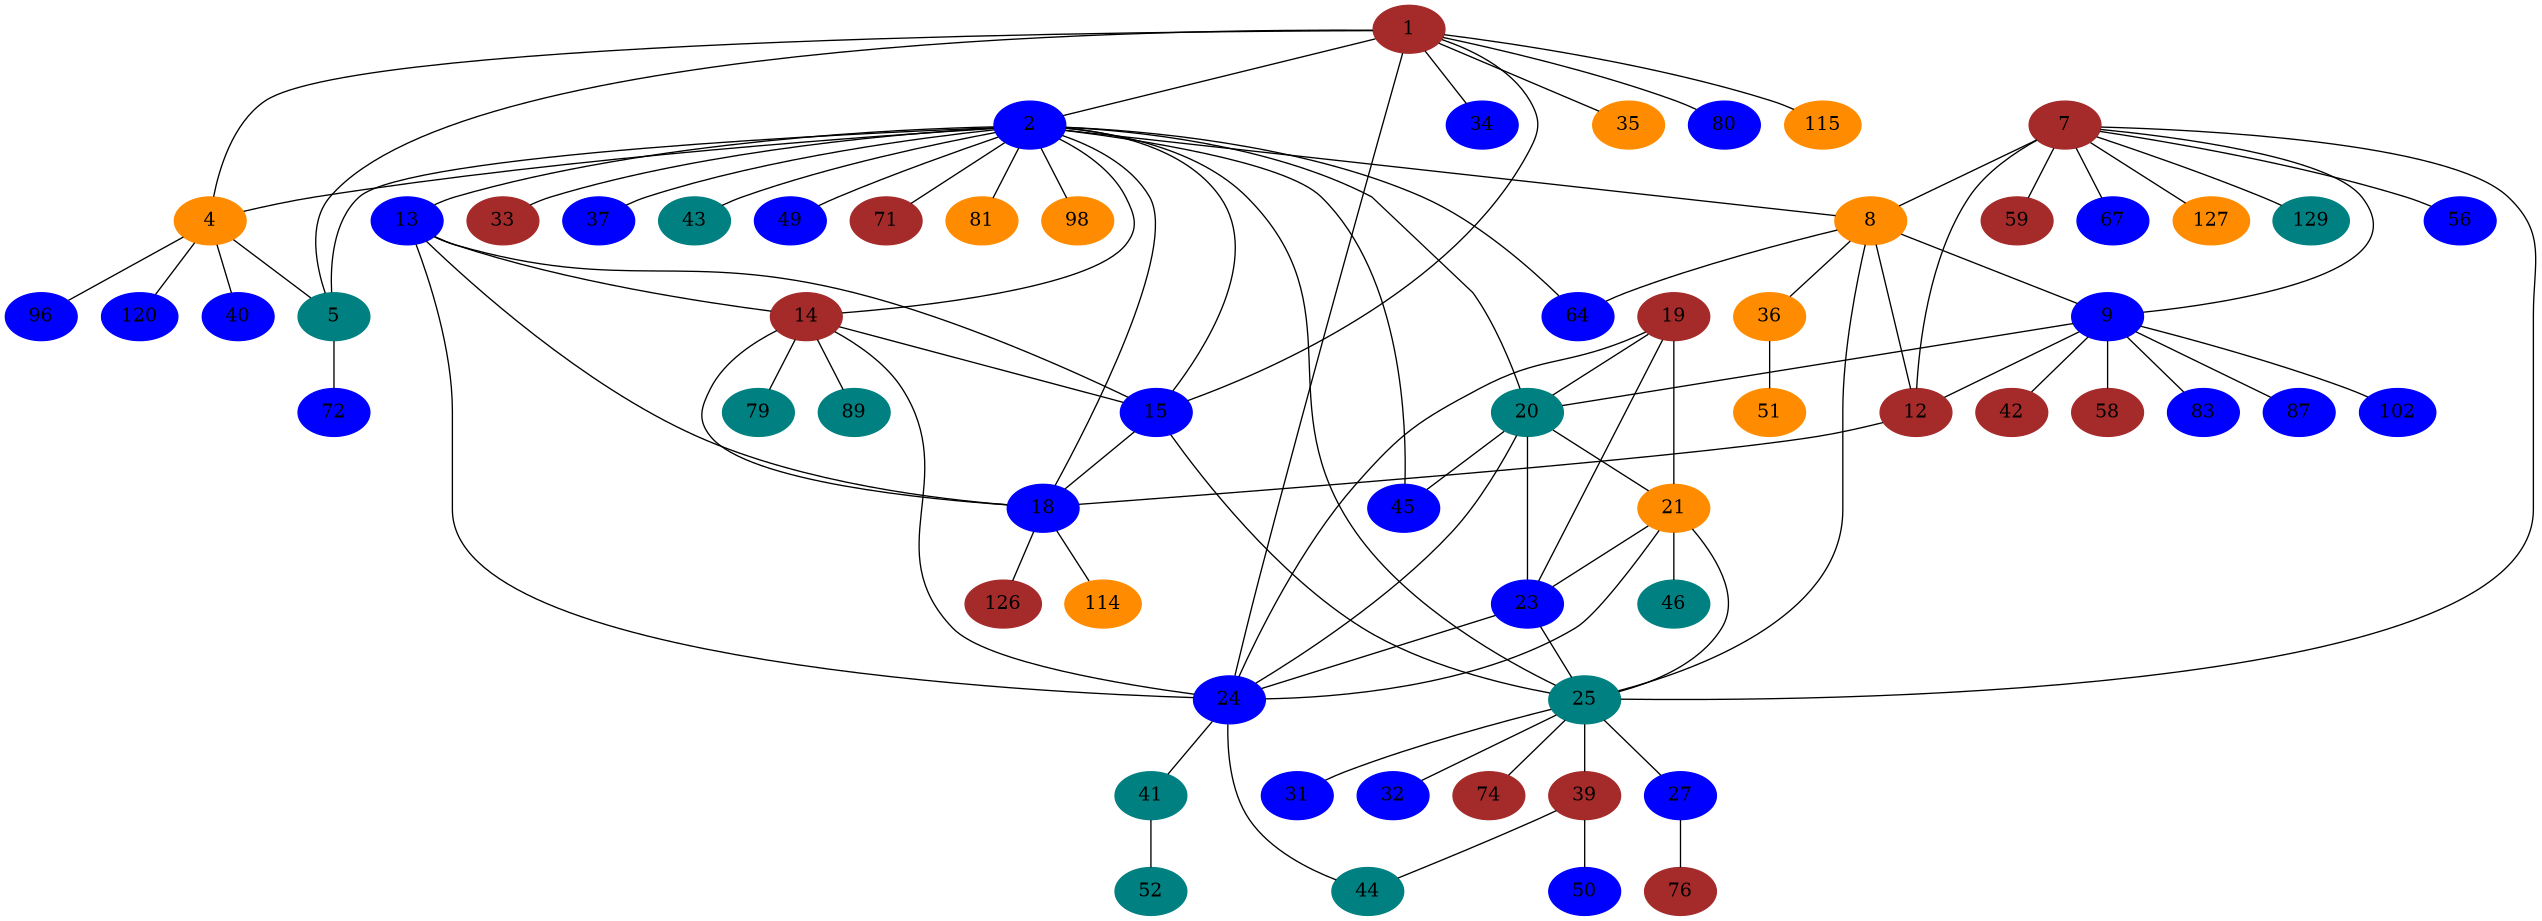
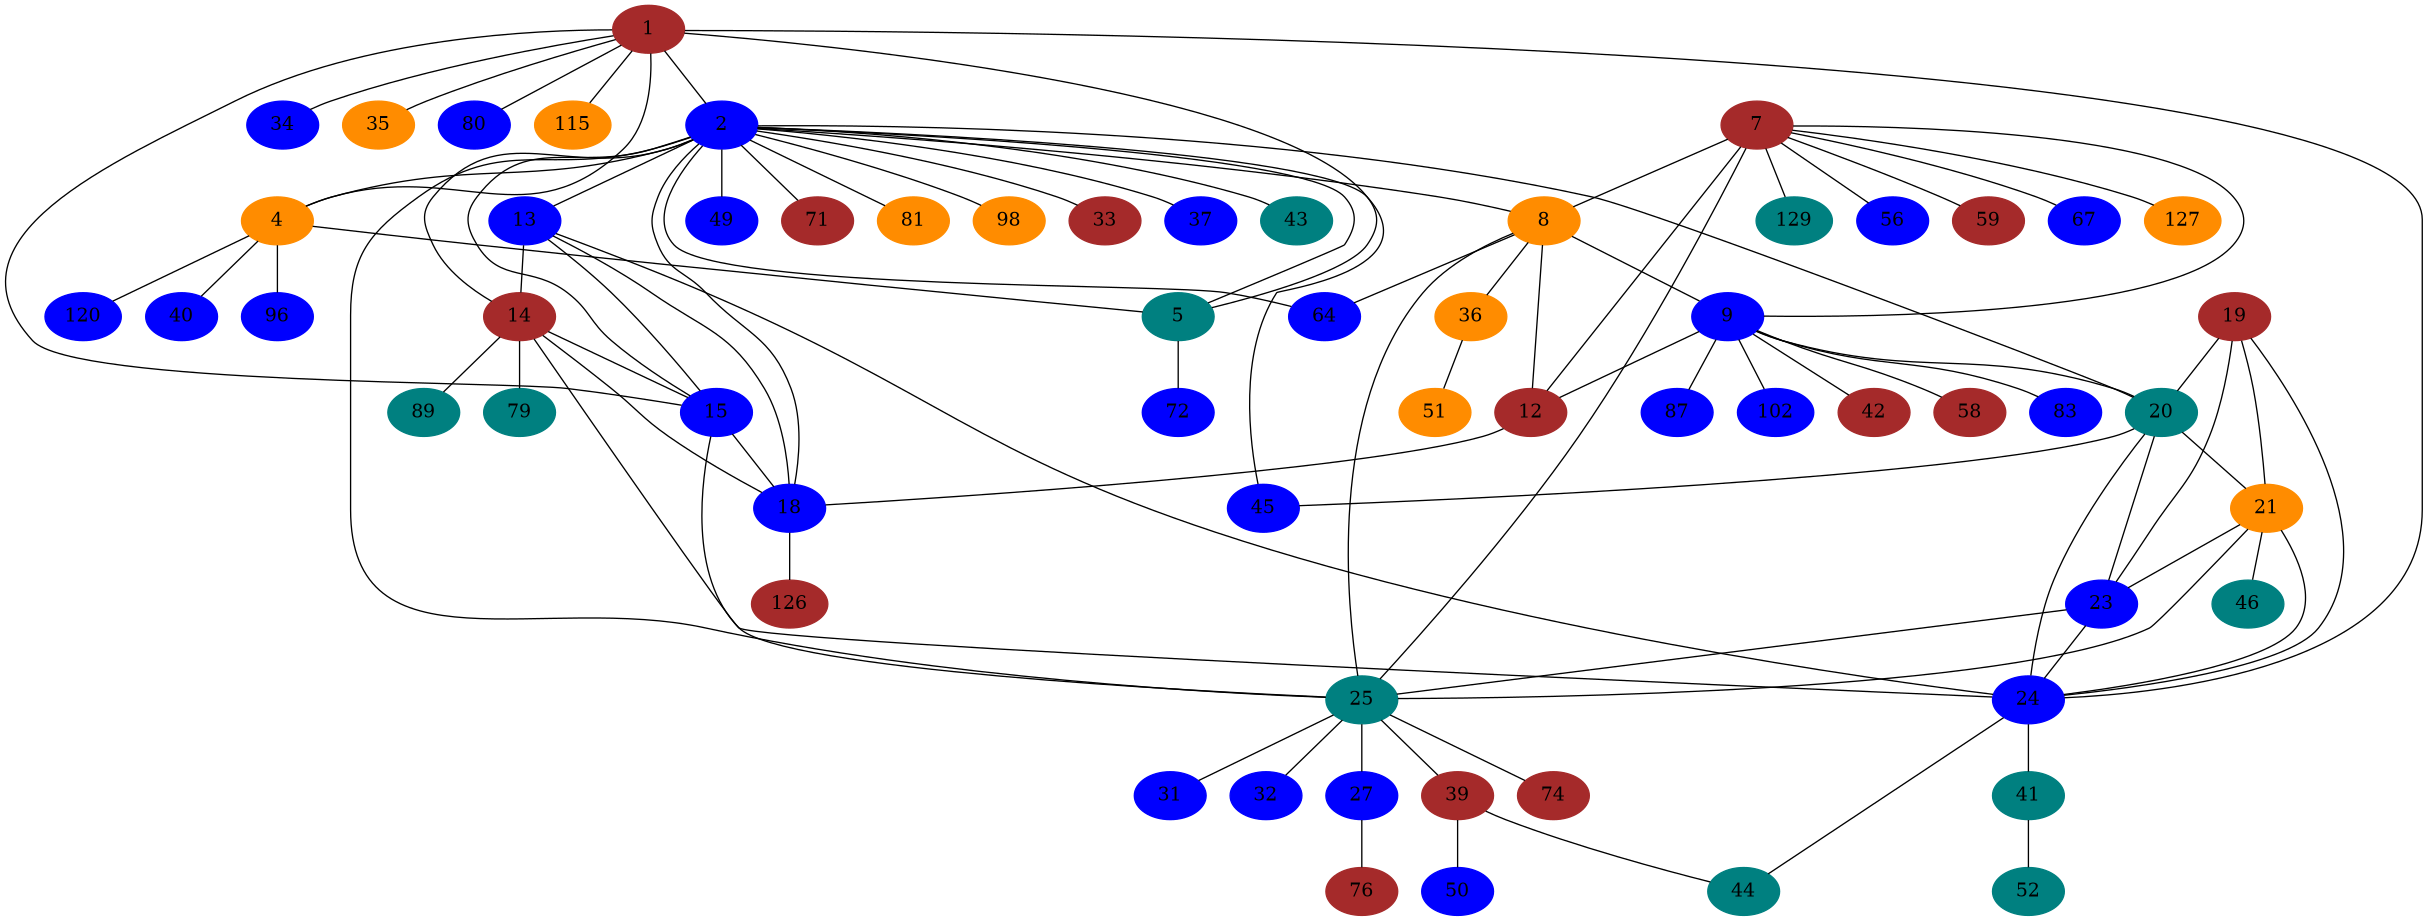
(1103, 604) -> none
